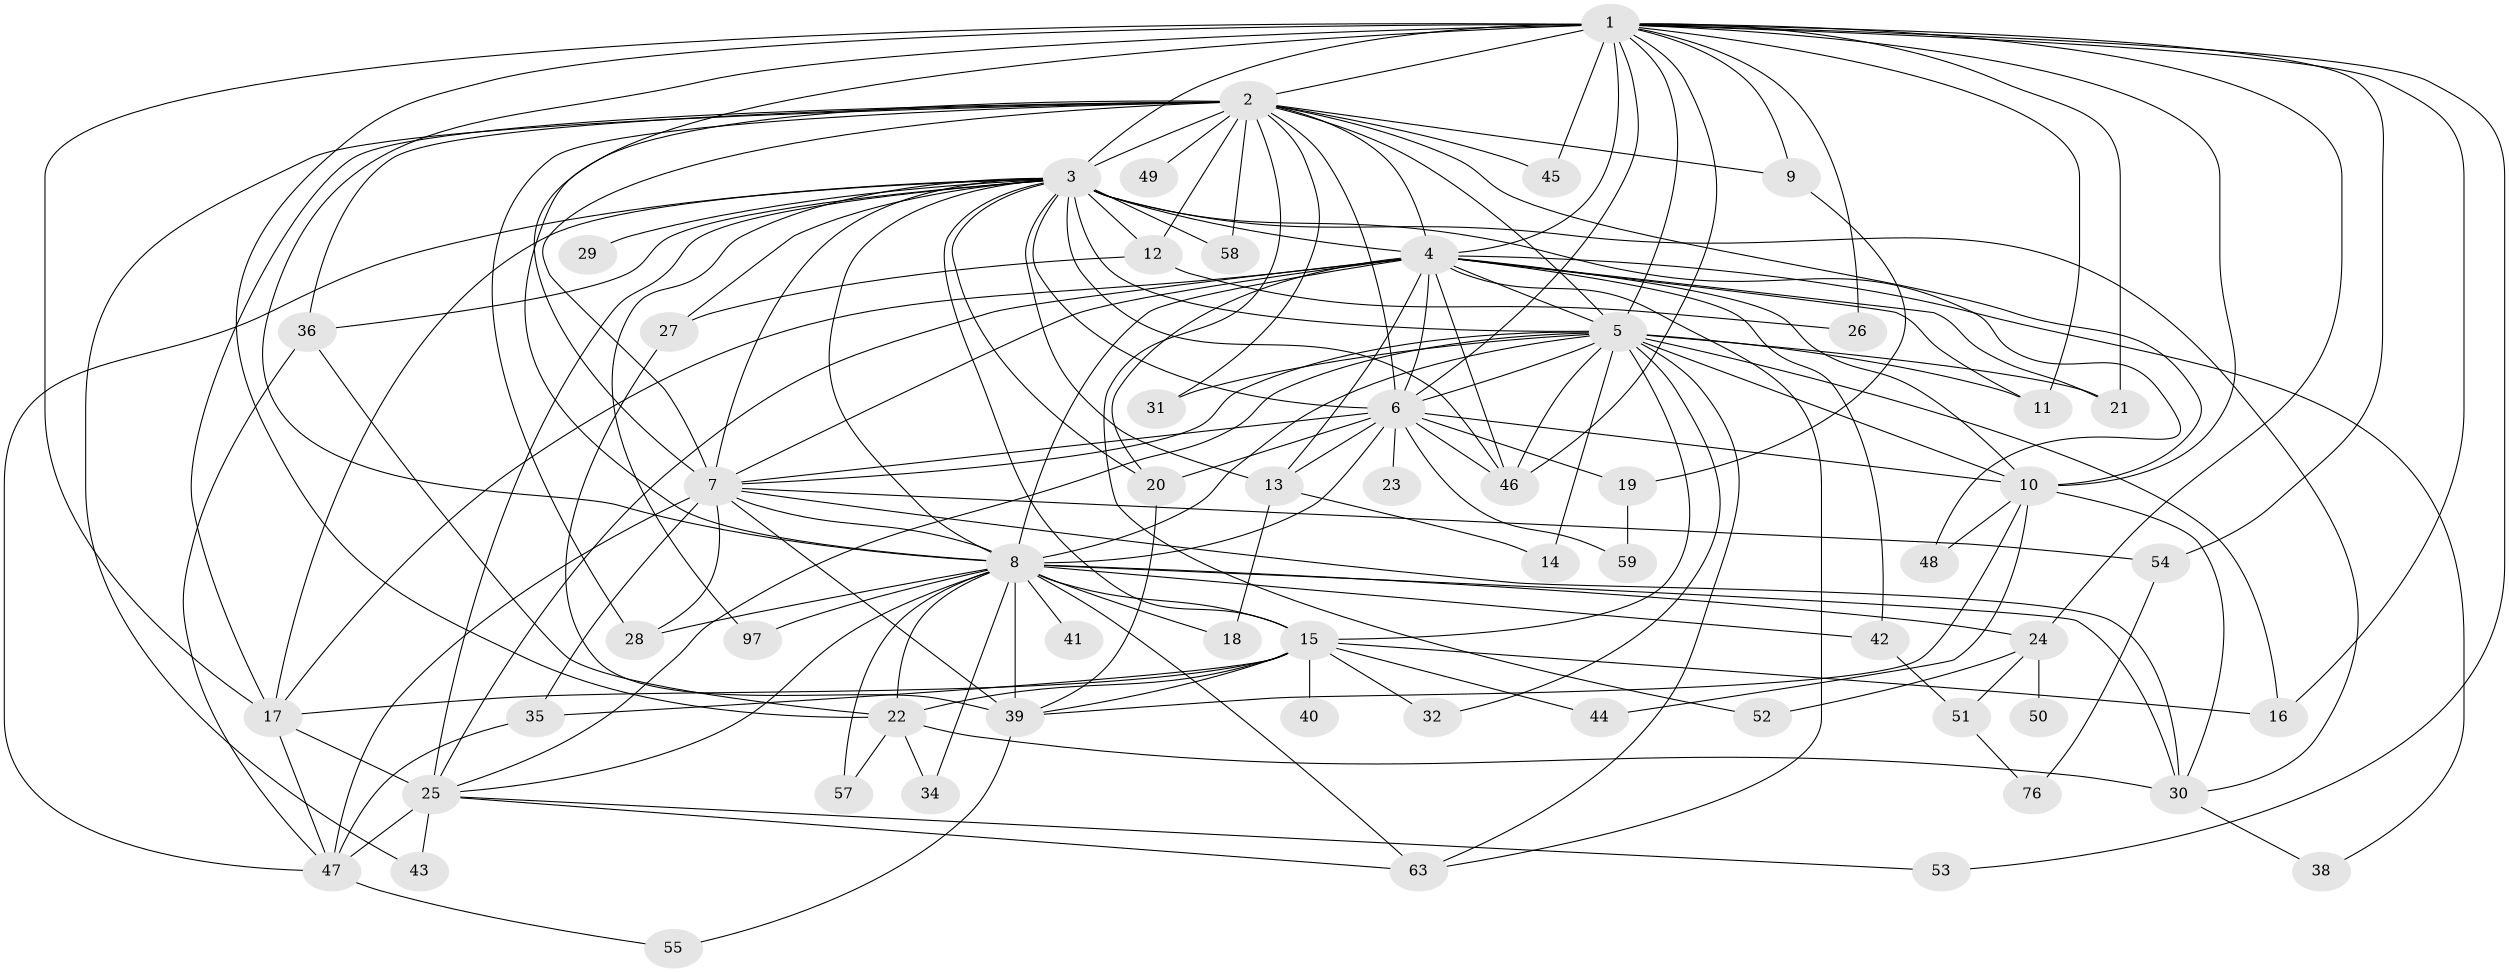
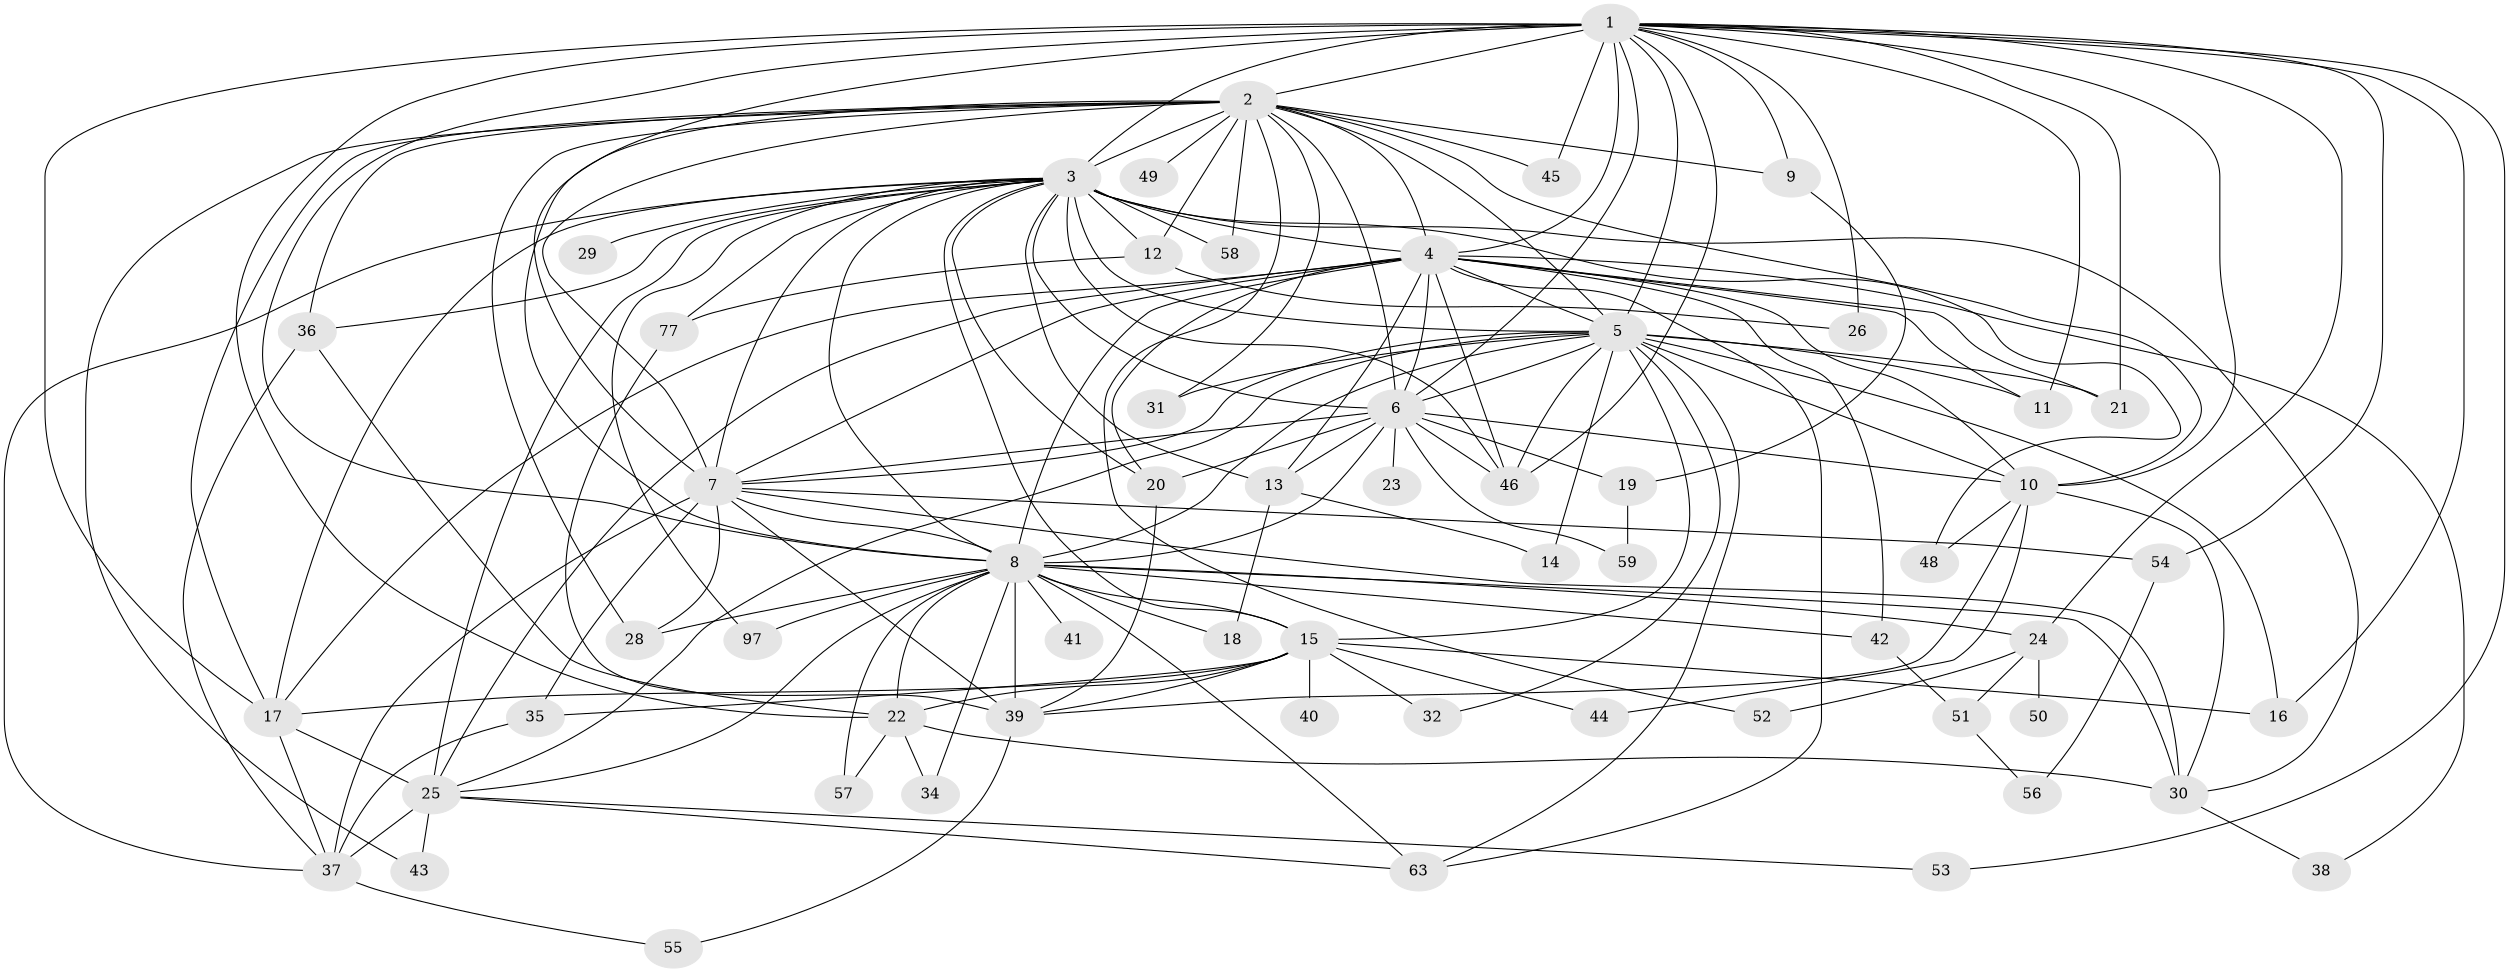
(669, 332) -> (669, 332)
(2032, 795) -> (2032, 795)
(332, 872) -> (332, 872)
